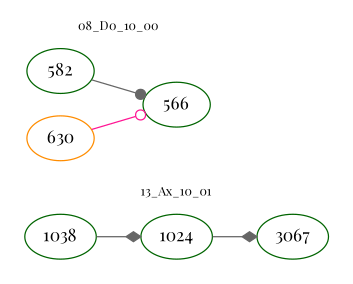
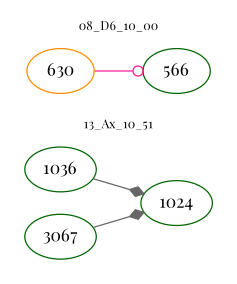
(119, 27) -> (119, 27)
(61, 71) -> none
(177, 192) -> (119, 125)
(61, 237) -> (61, 169)
(227, 237) -> (111, 222)
